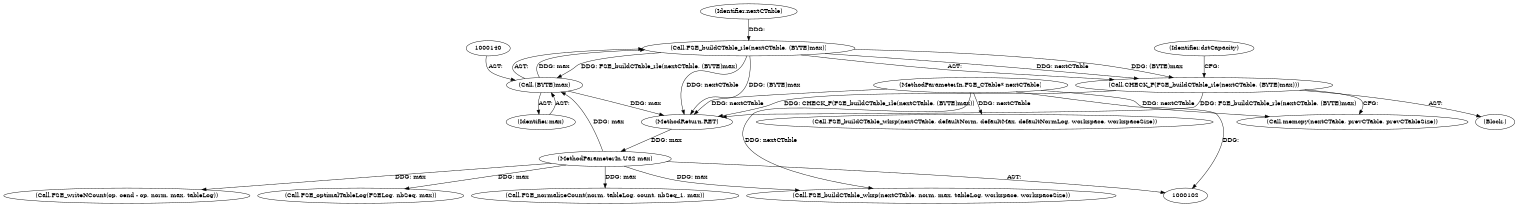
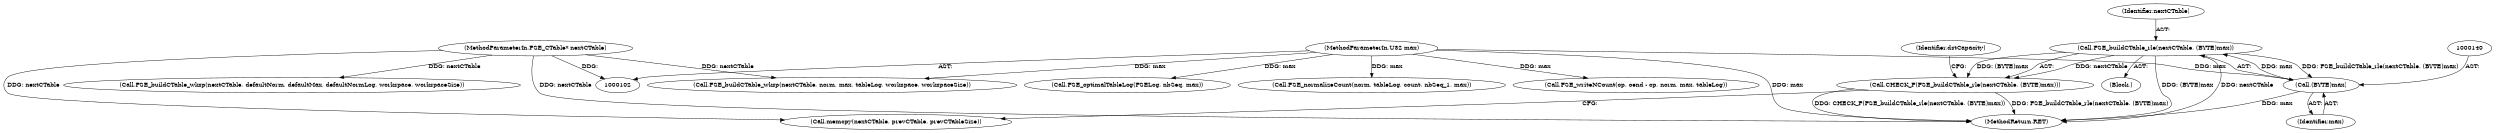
(758, 30) -> (2164, 30)
(1389, 100) -> (2132, 66)
(648, 139) -> (1711, 66)
